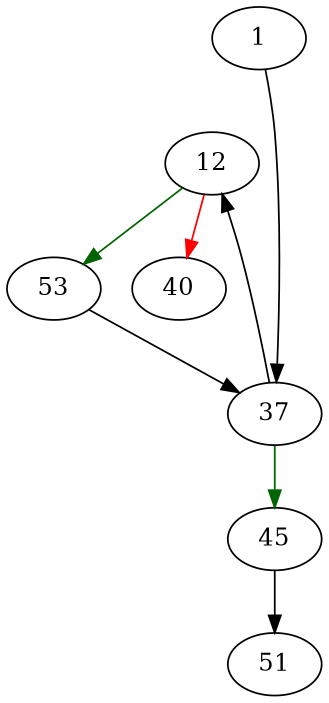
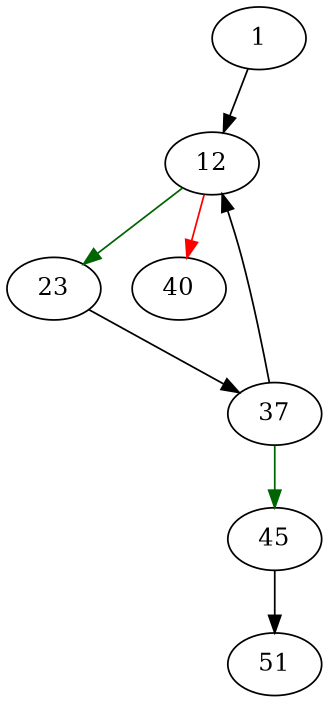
(279, 216) -> (239, 92)
(54, 289) -> (54, 289)
